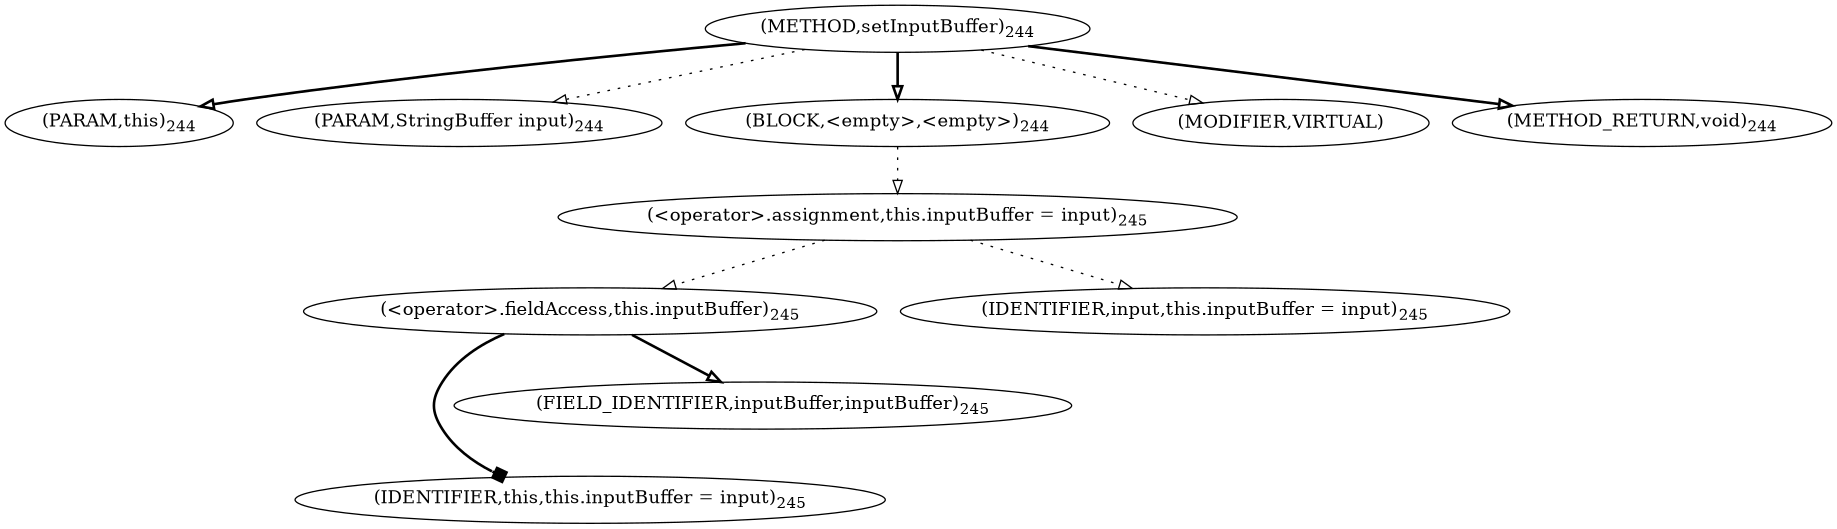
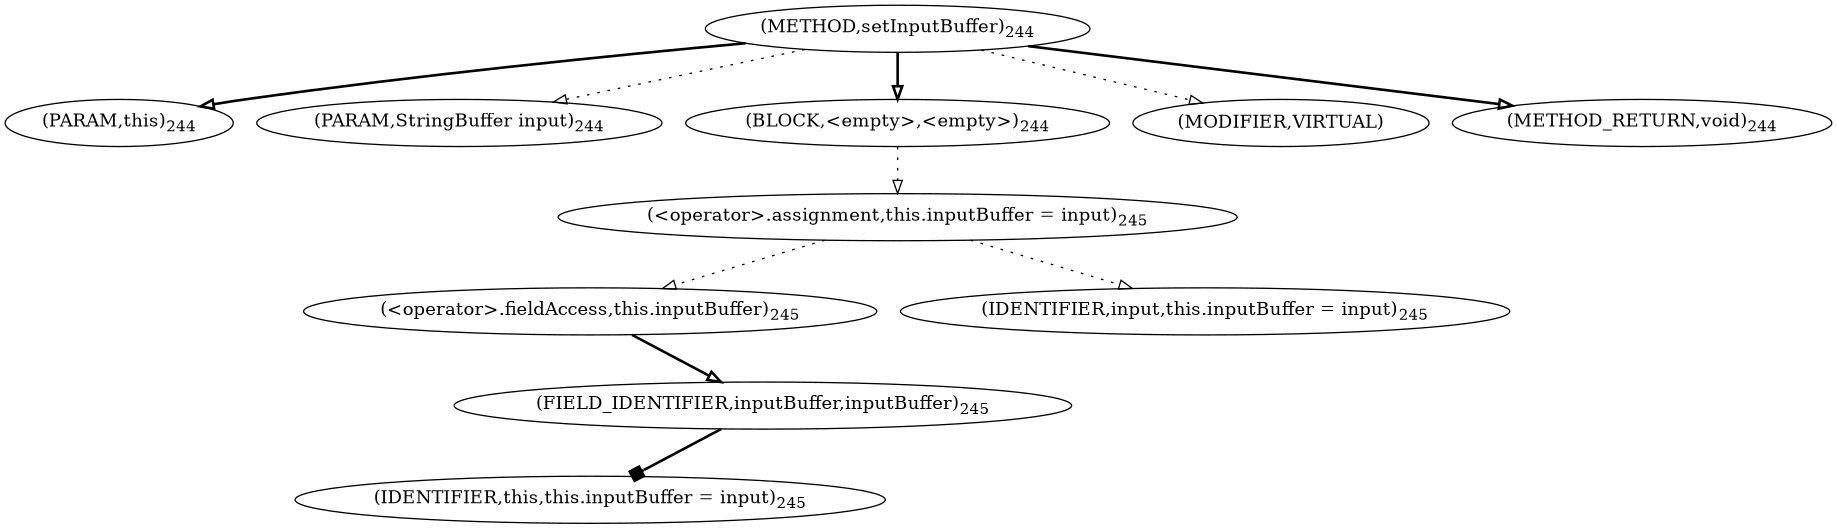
(435, 399) -> (683, 449)
